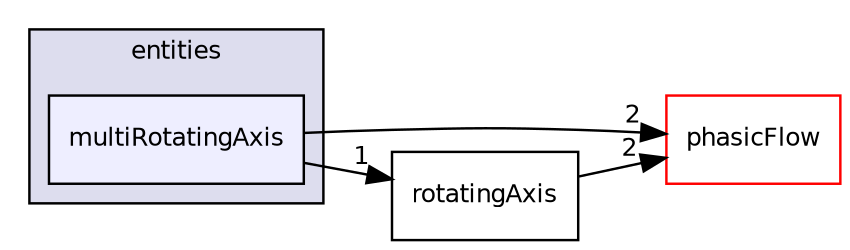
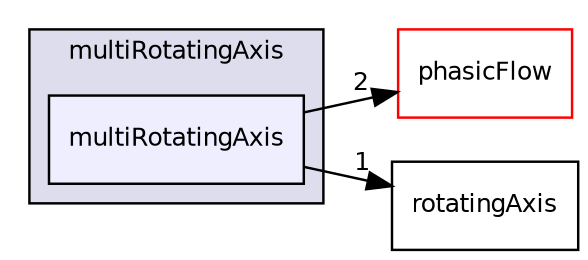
(176, 53) -> (176, 53)
(610, 170) -> none
